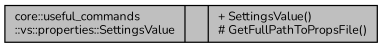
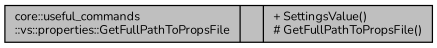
(95, 30) -> (123, 30)
